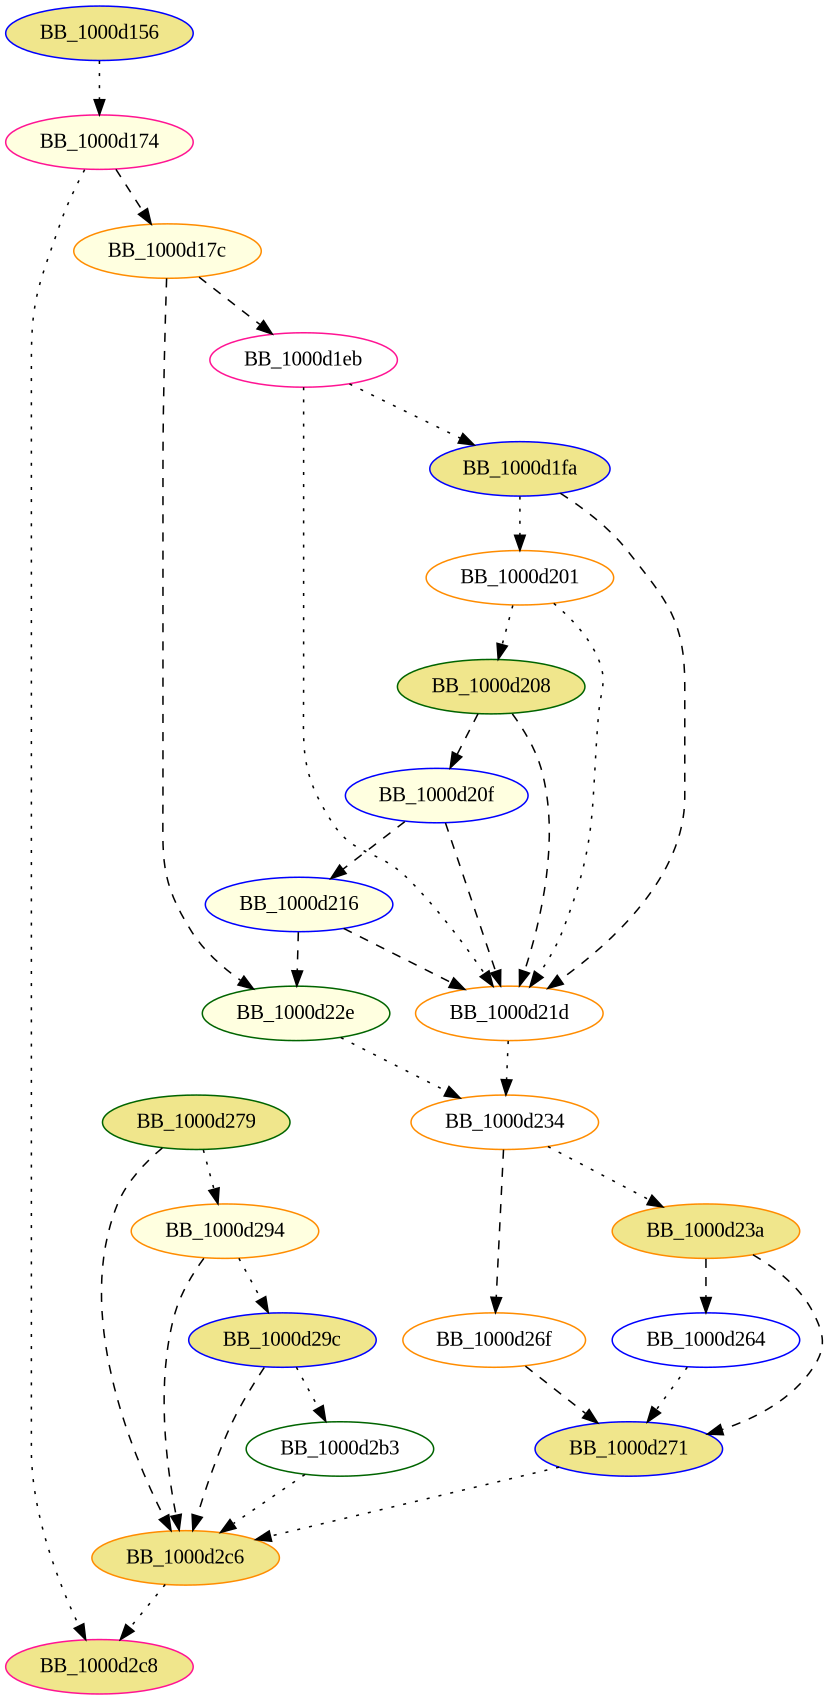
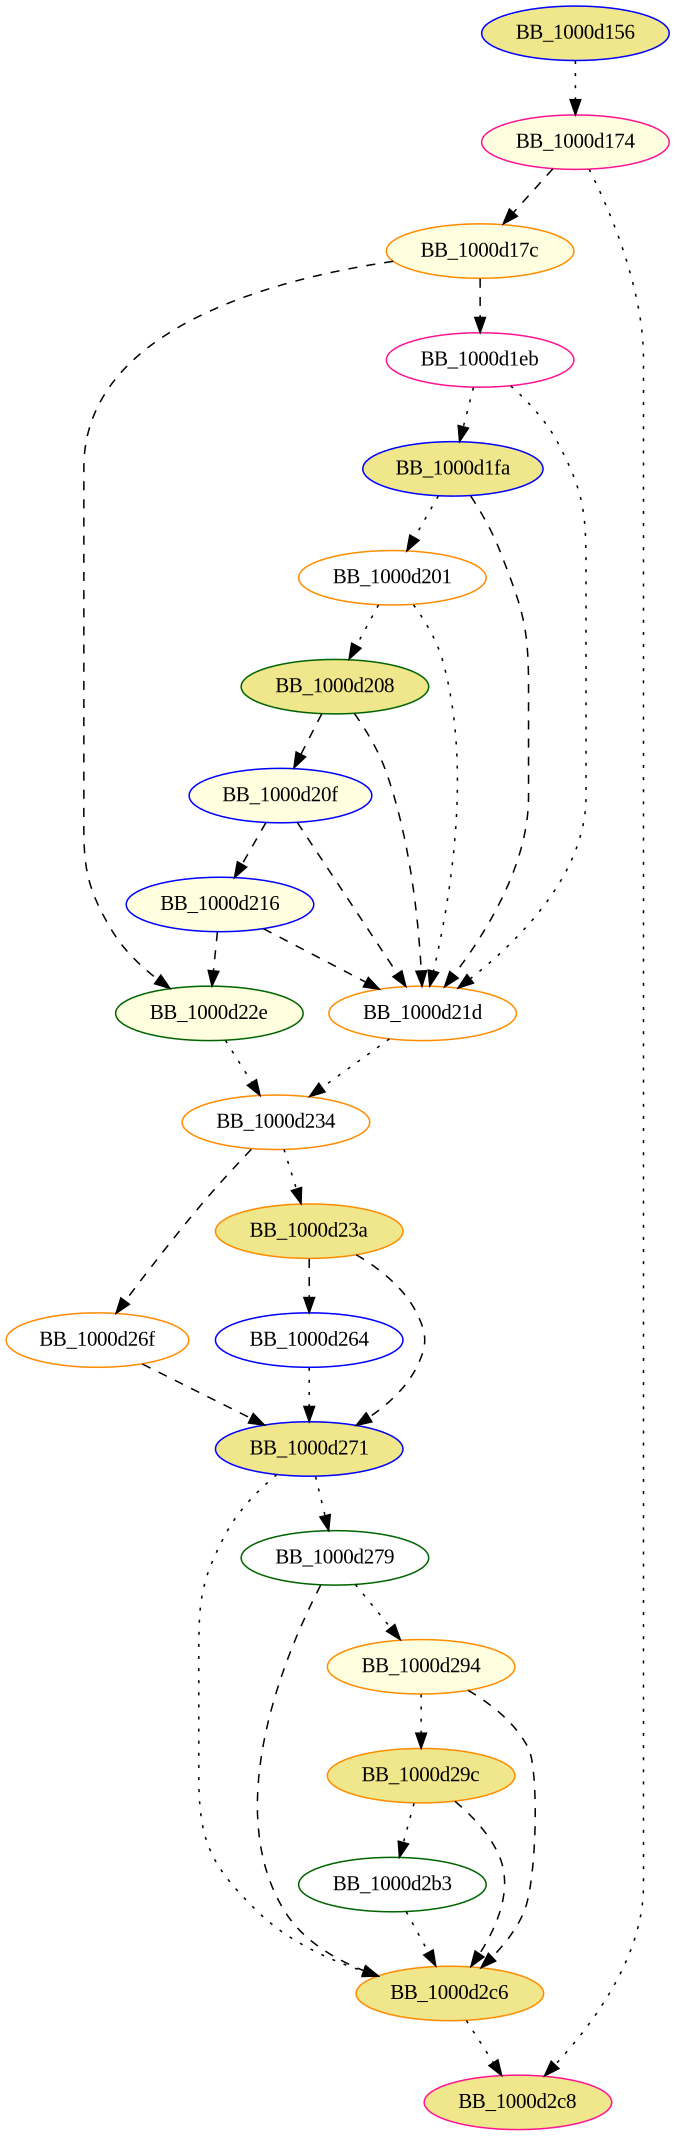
(196, 1122) -> (335, 1558)
(282, 1340) -> (421, 1776)
none -> (320, 1496)
